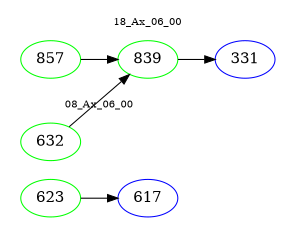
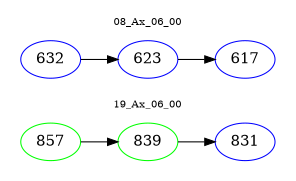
(148, 22) -> (148, 105)
(245, 59) -> (245, 142)
(95, 104) -> (94, 59)
(51, 142) -> (51, 59)
(51, 198) -> (148, 59)
